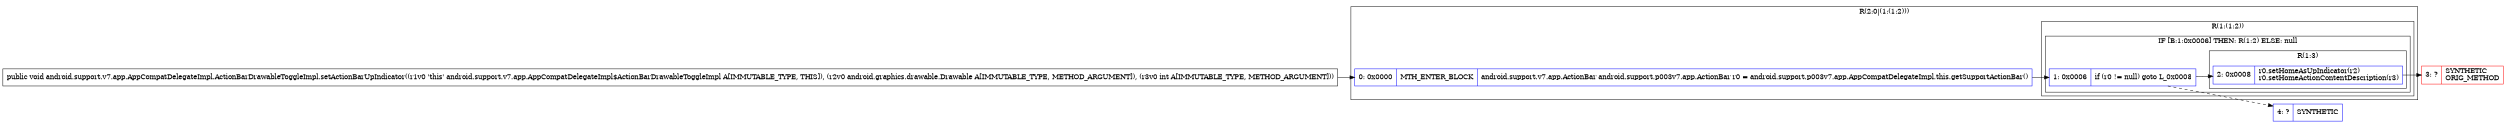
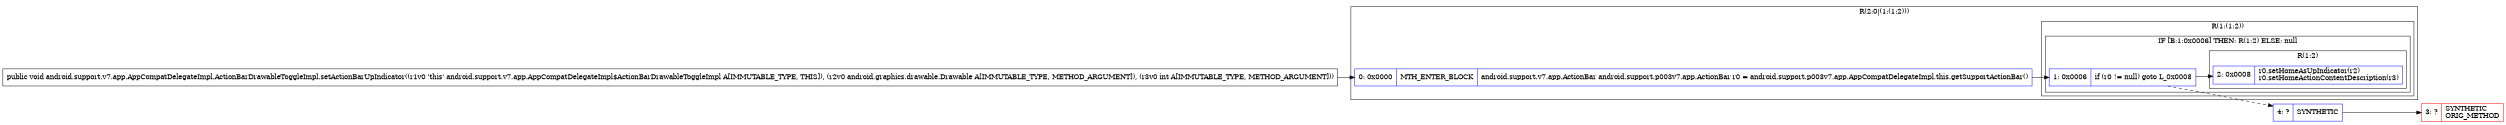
(2308, 56) -> (2308, 56)
(2410, 75) -> (2380, 113)
